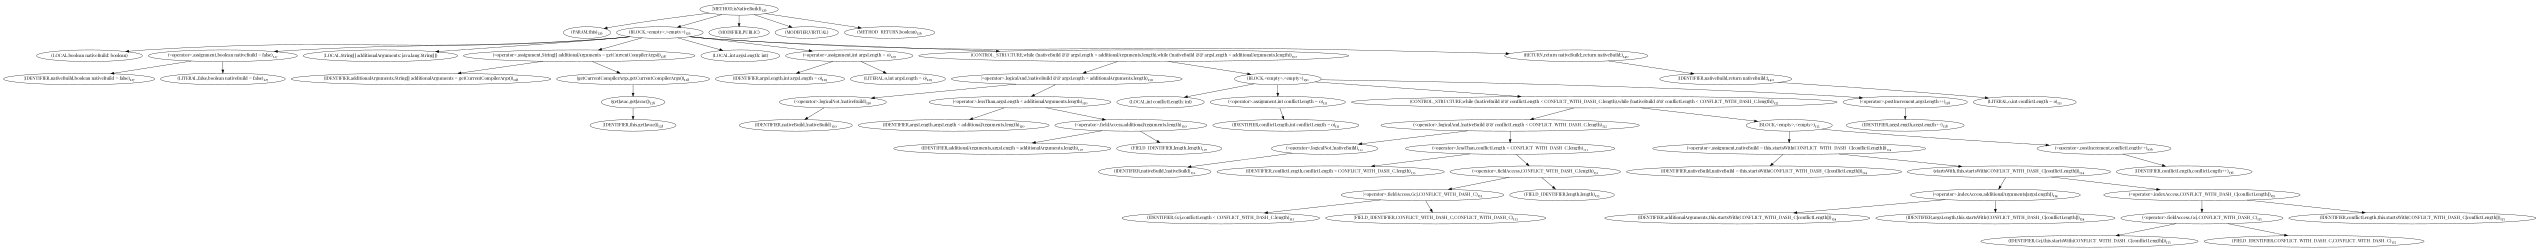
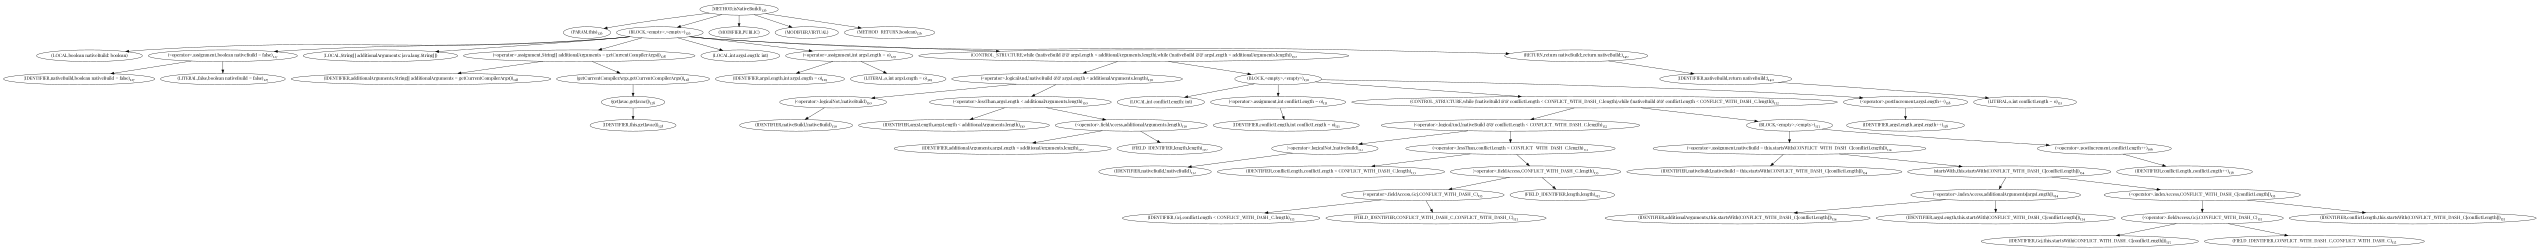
(929, 78) -> (930, 78)
